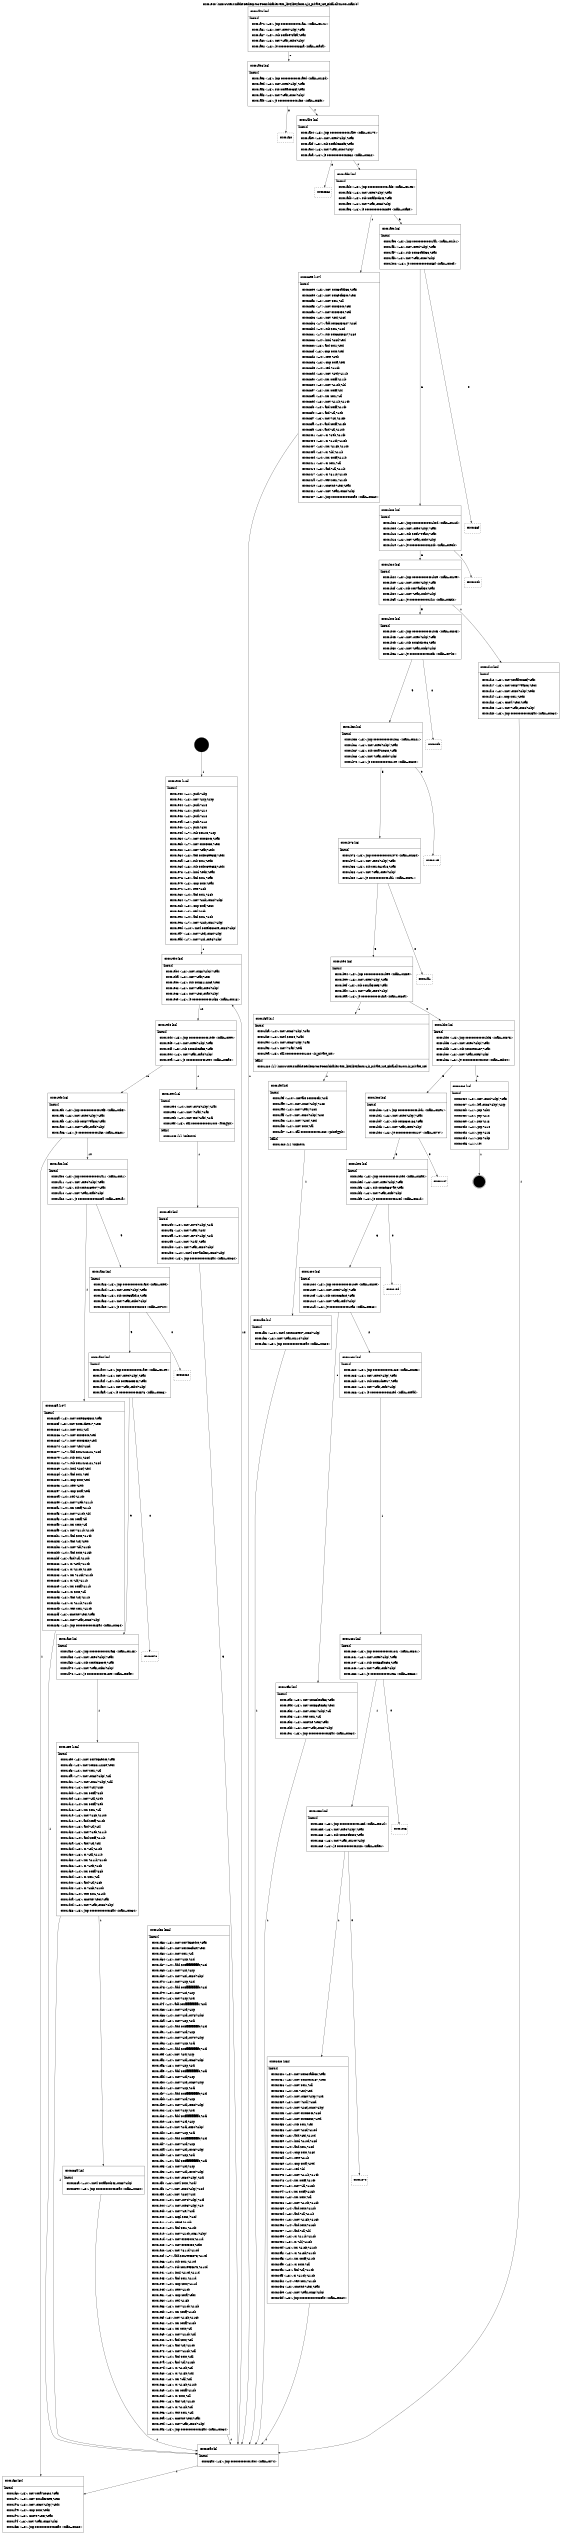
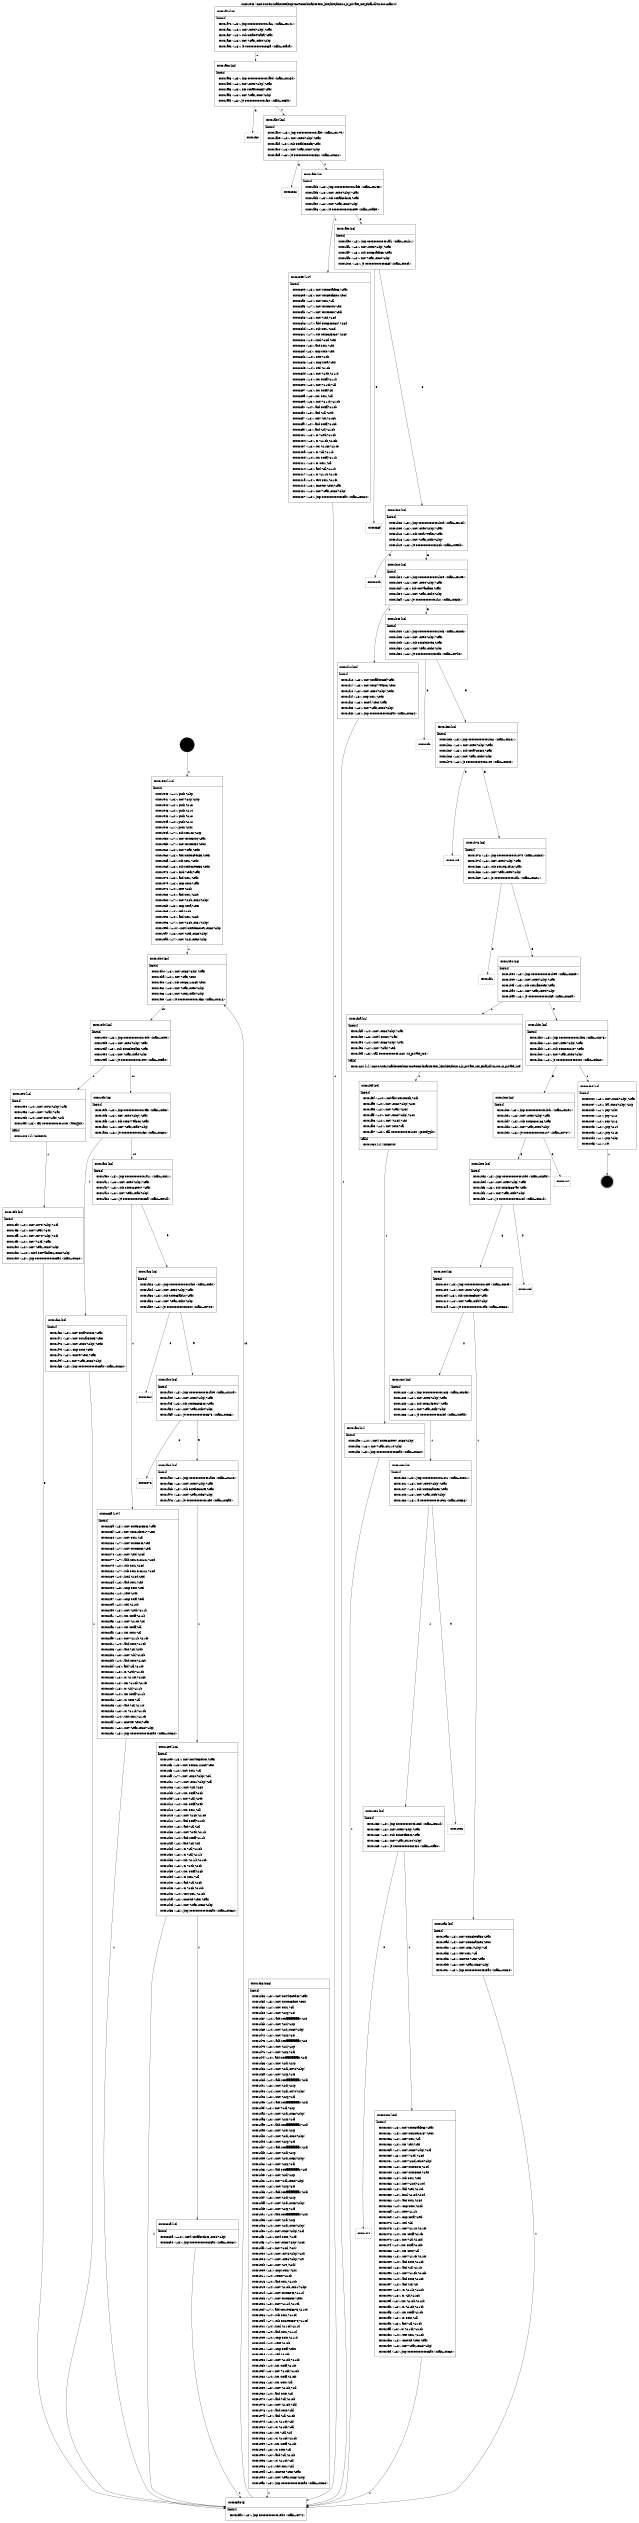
(142, 2480) -> (92, 1998)
